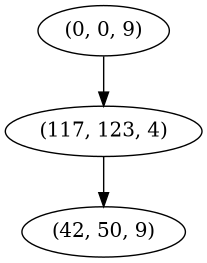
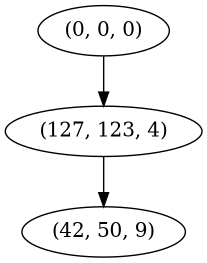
(104, 31) -> (104, 31)
(104, 131) -> (104, 131)
